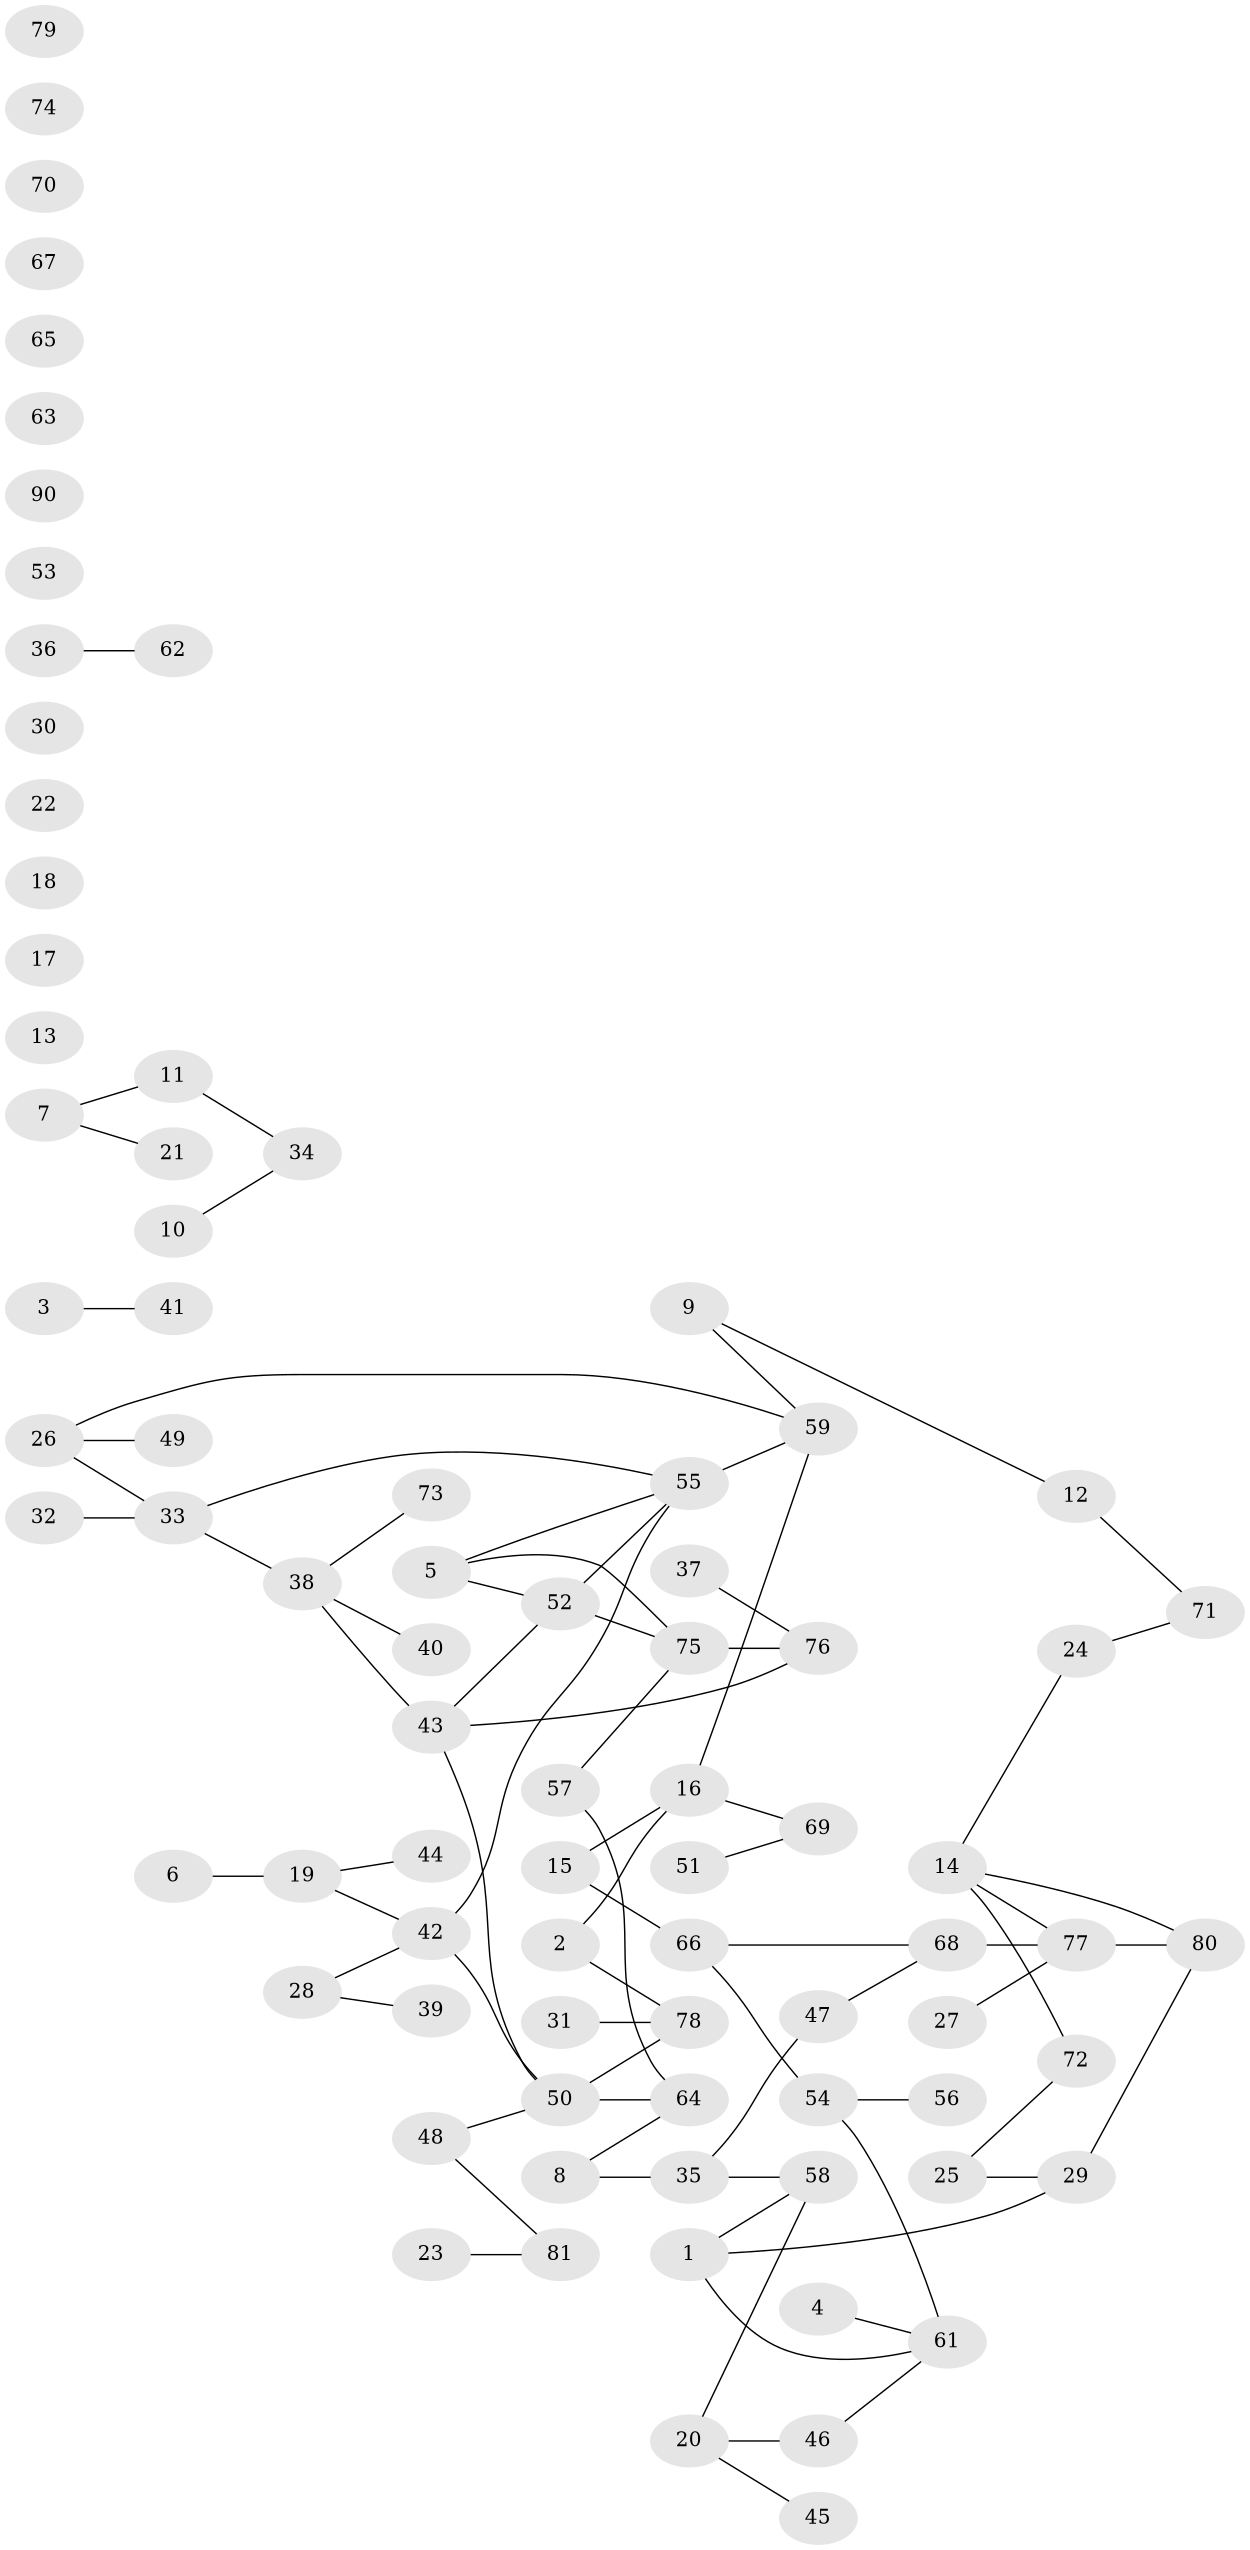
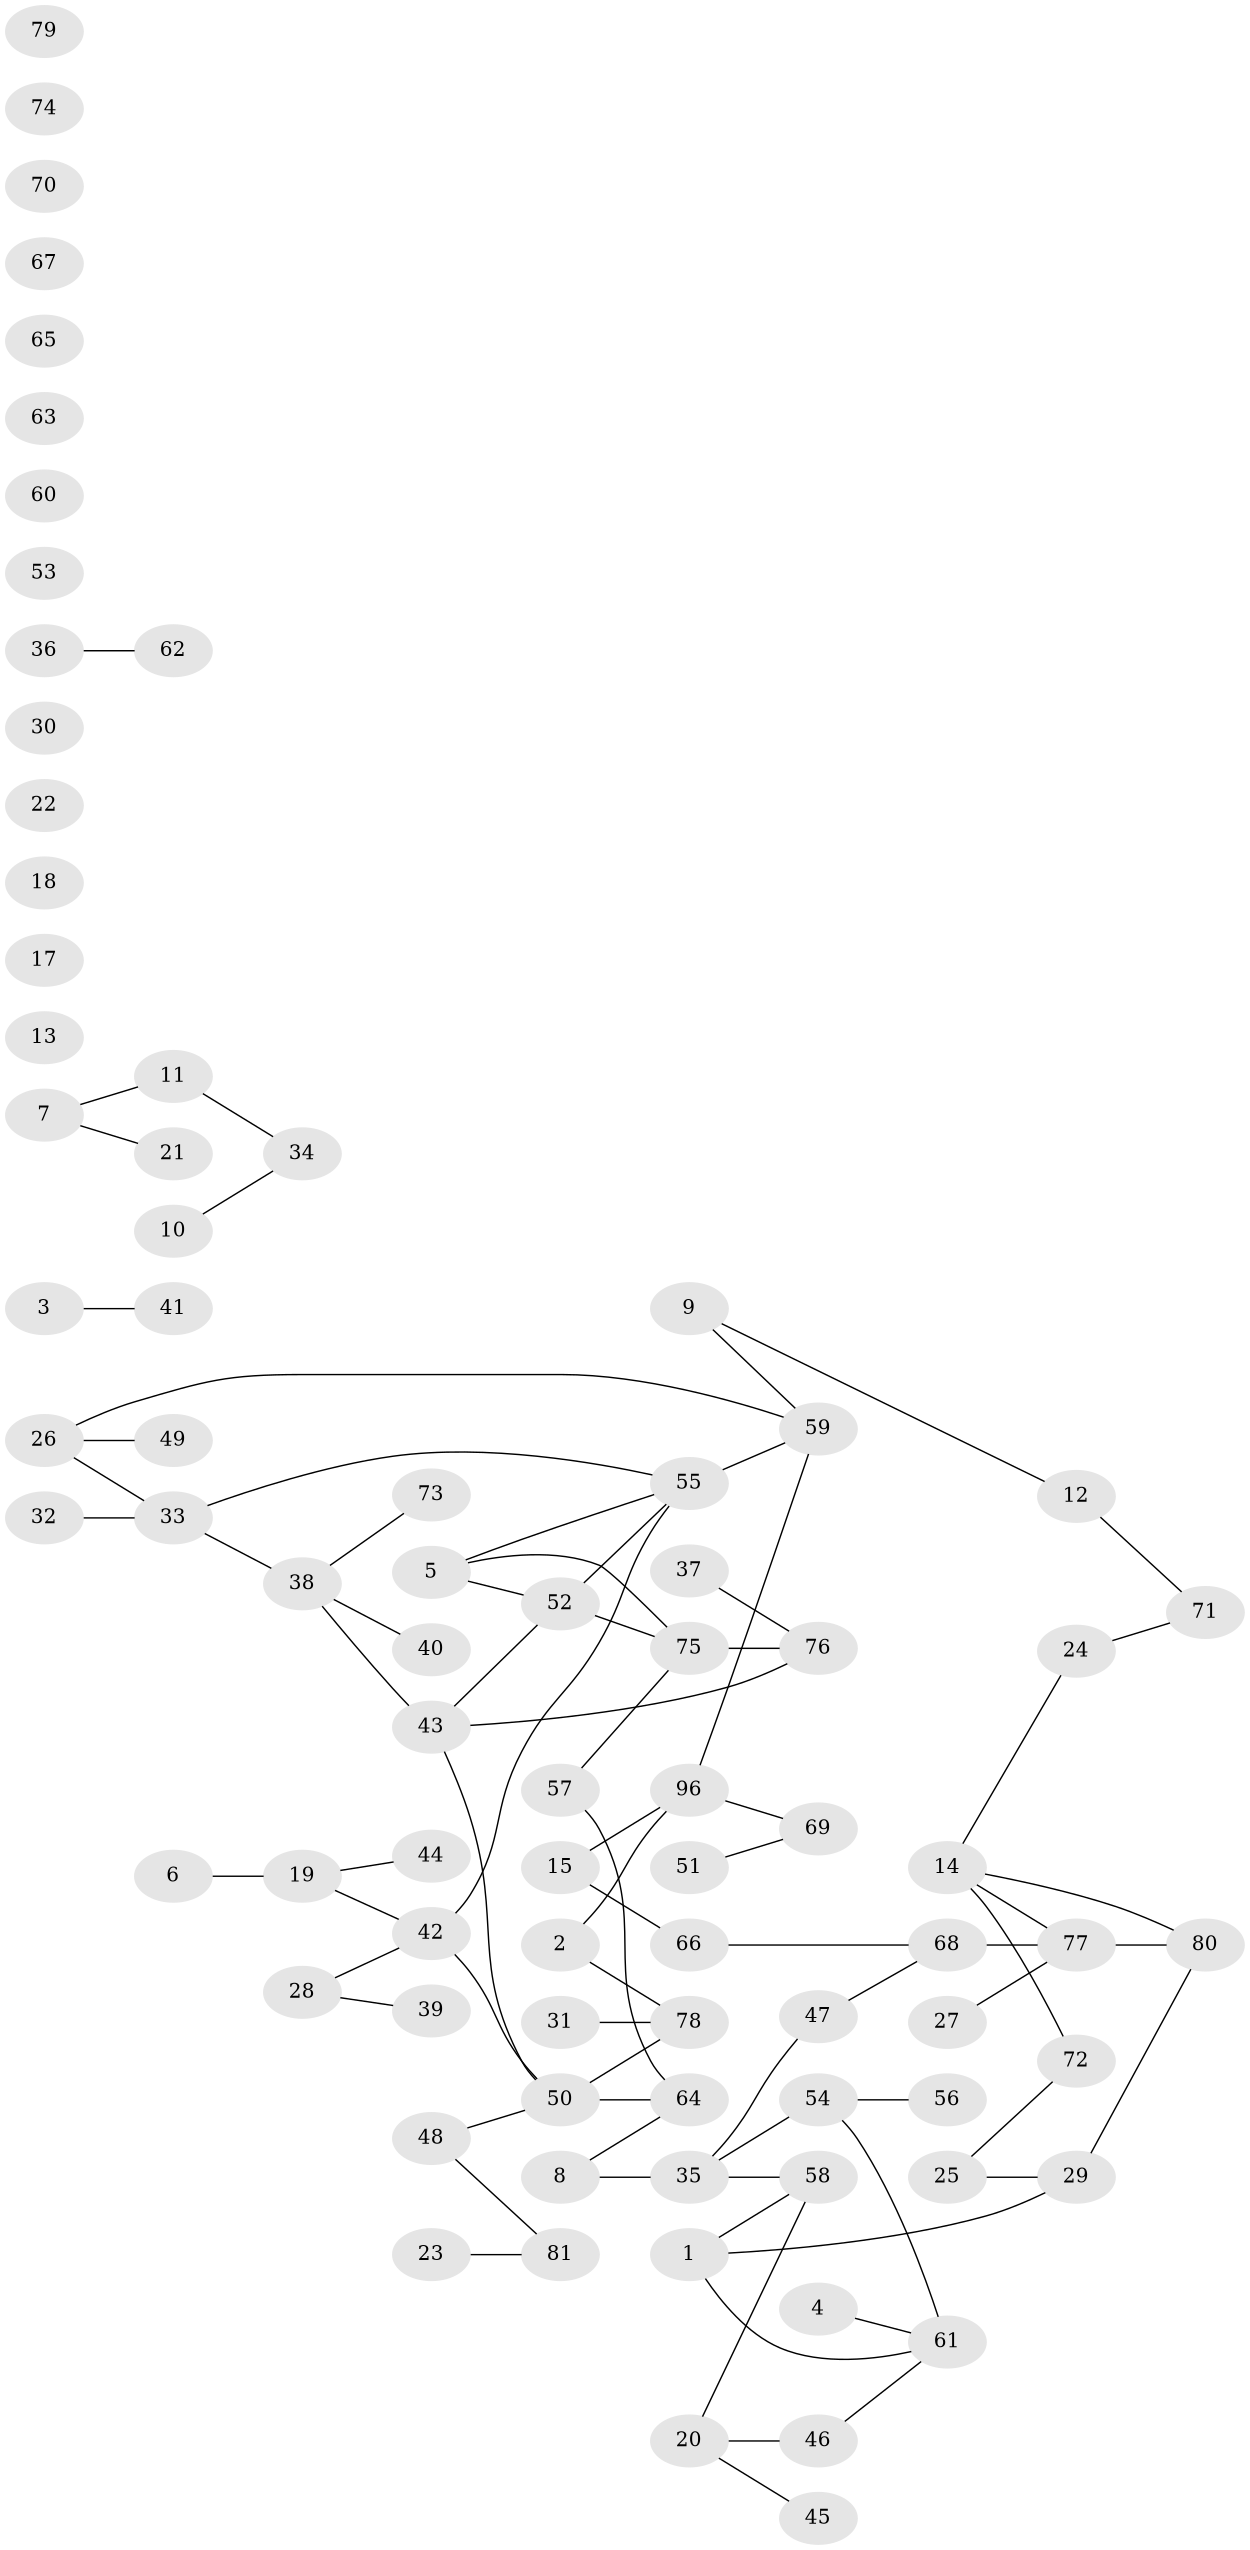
(44, 496) -> (44, 496)
(689, 1790) -> (689, 1790)
(756, 2021) -> (754, 2139)
